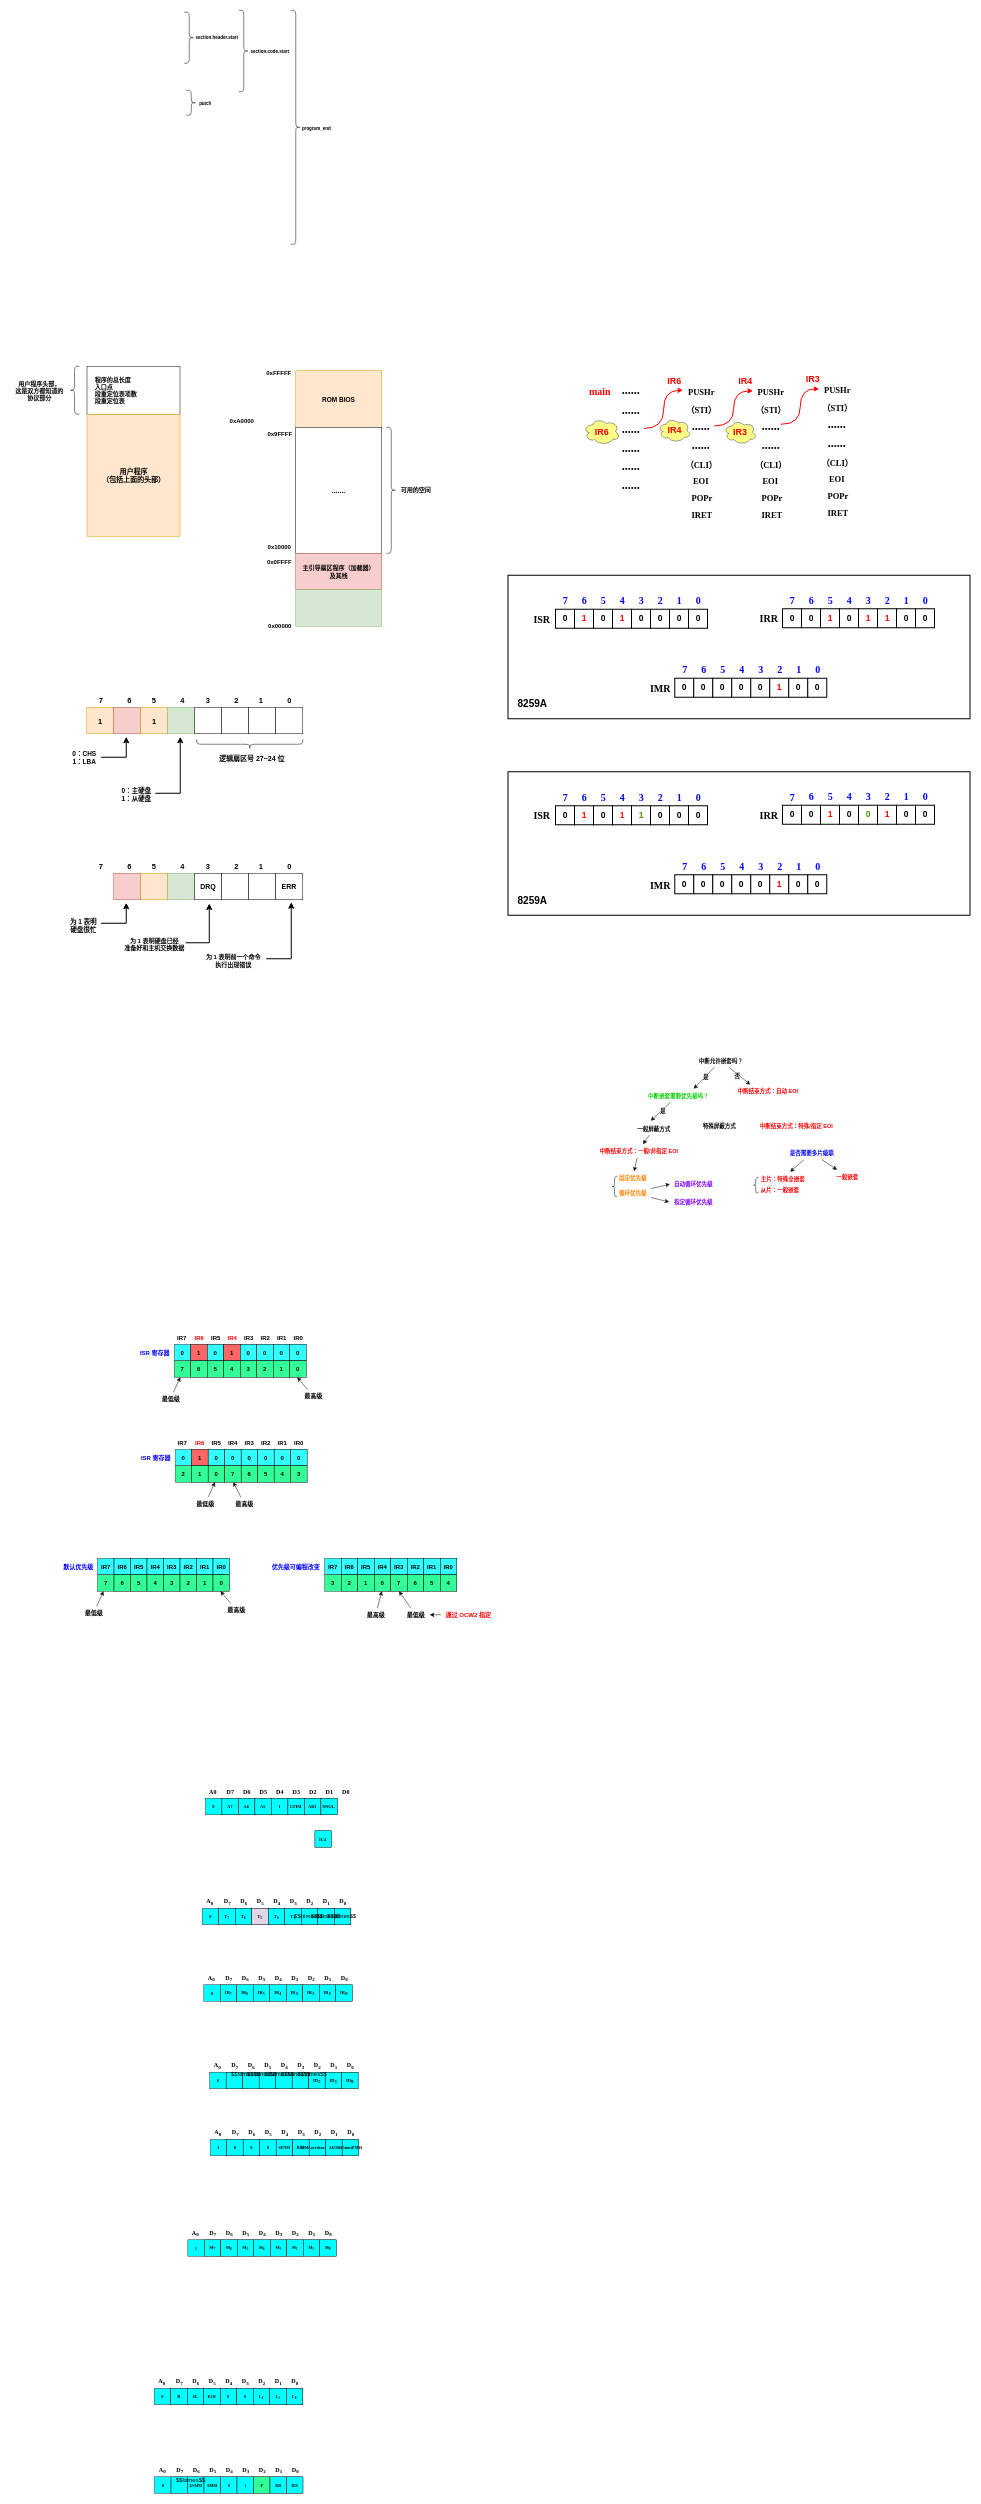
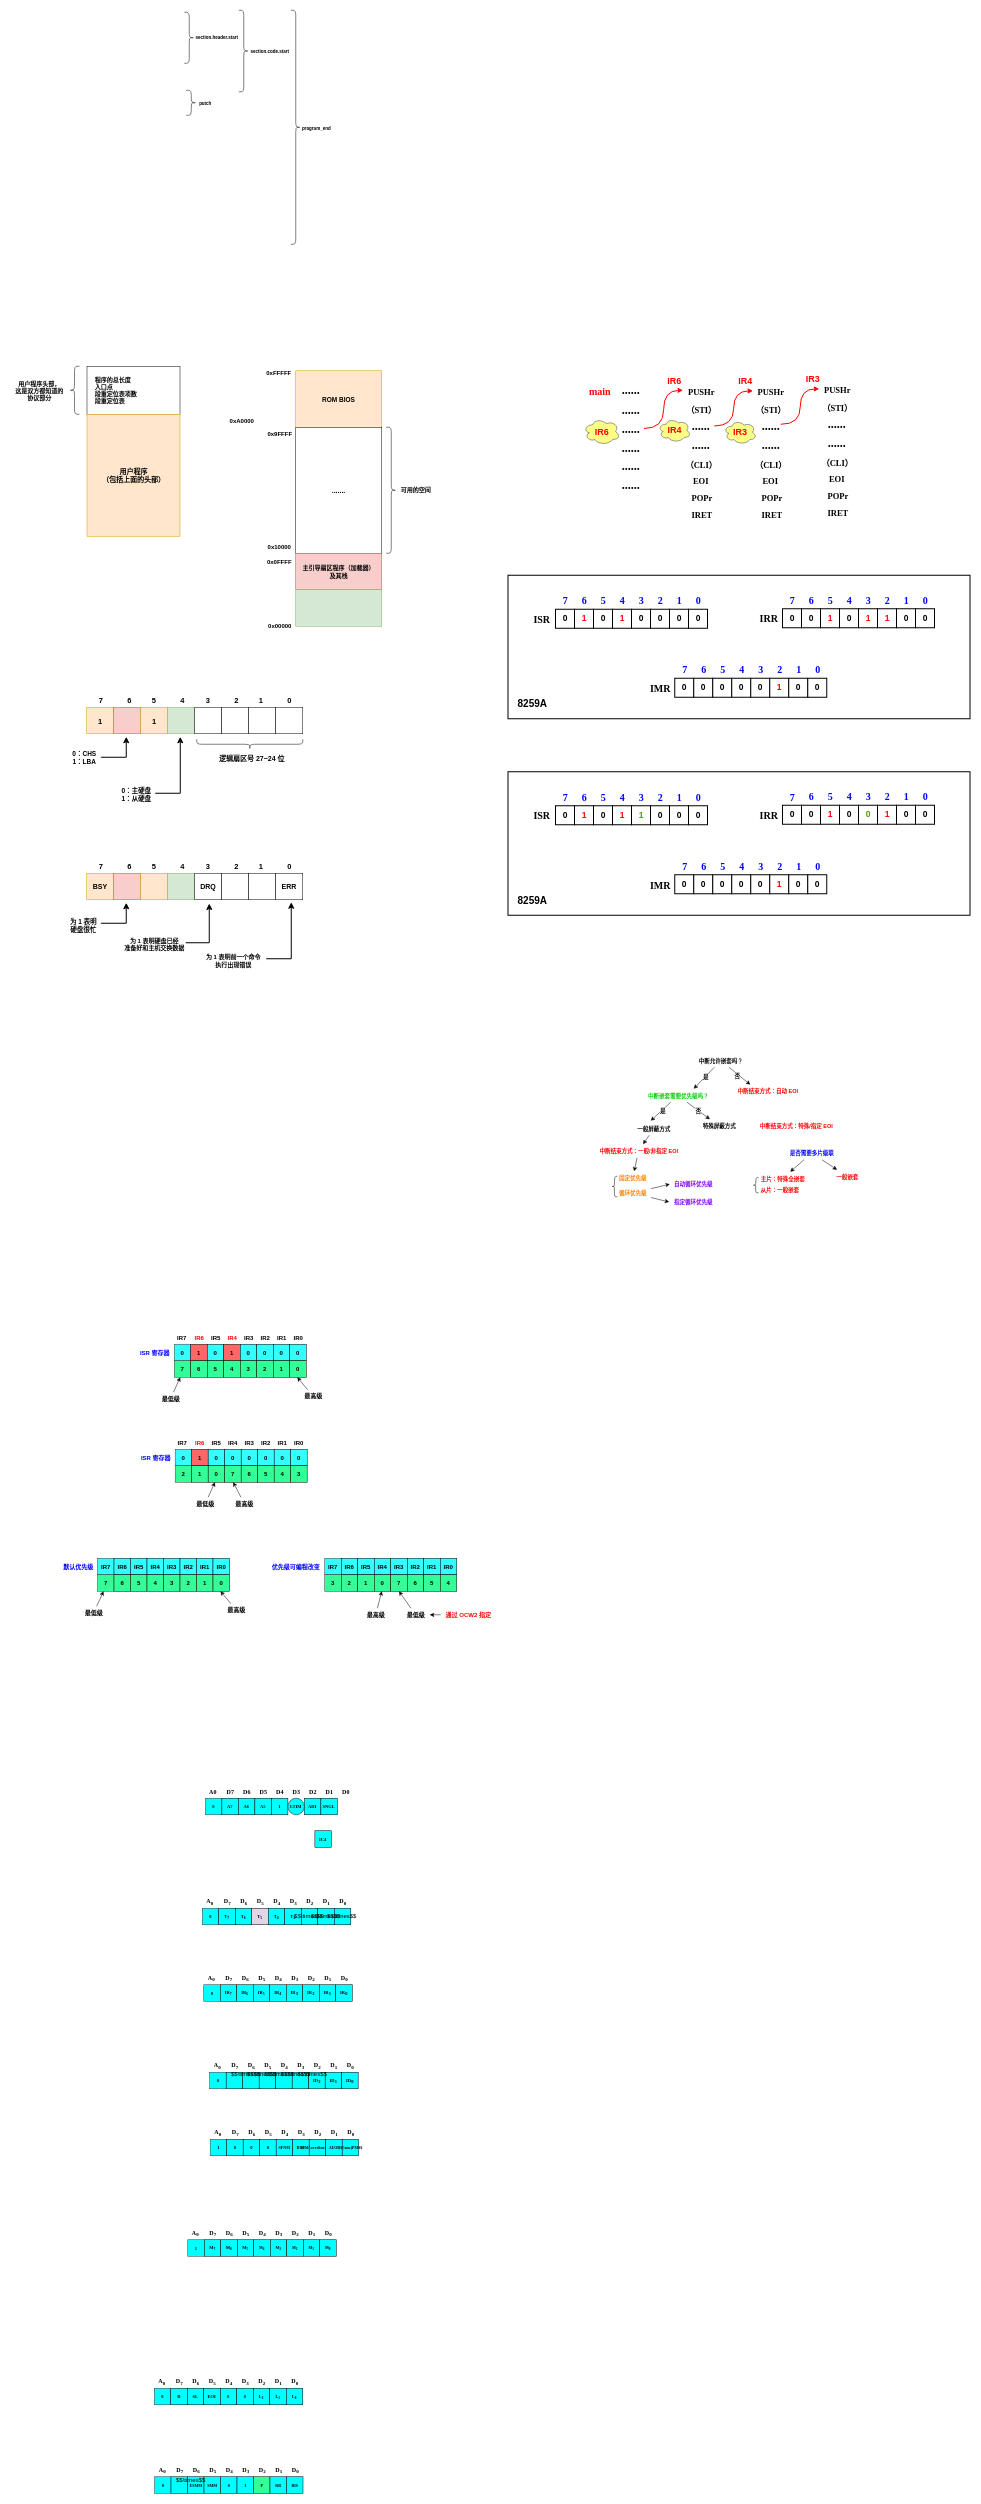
none -> (100, 887)
none -> (698, 1110)
(296, 1807) -> (296, 1807)
